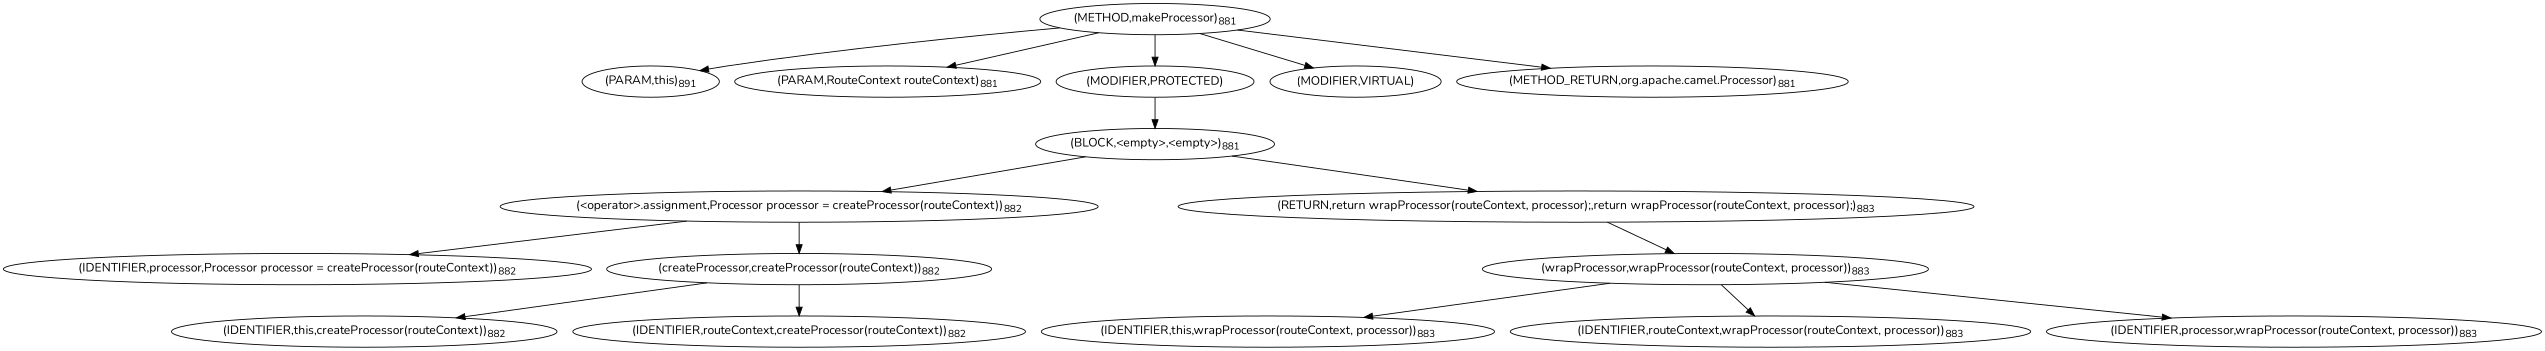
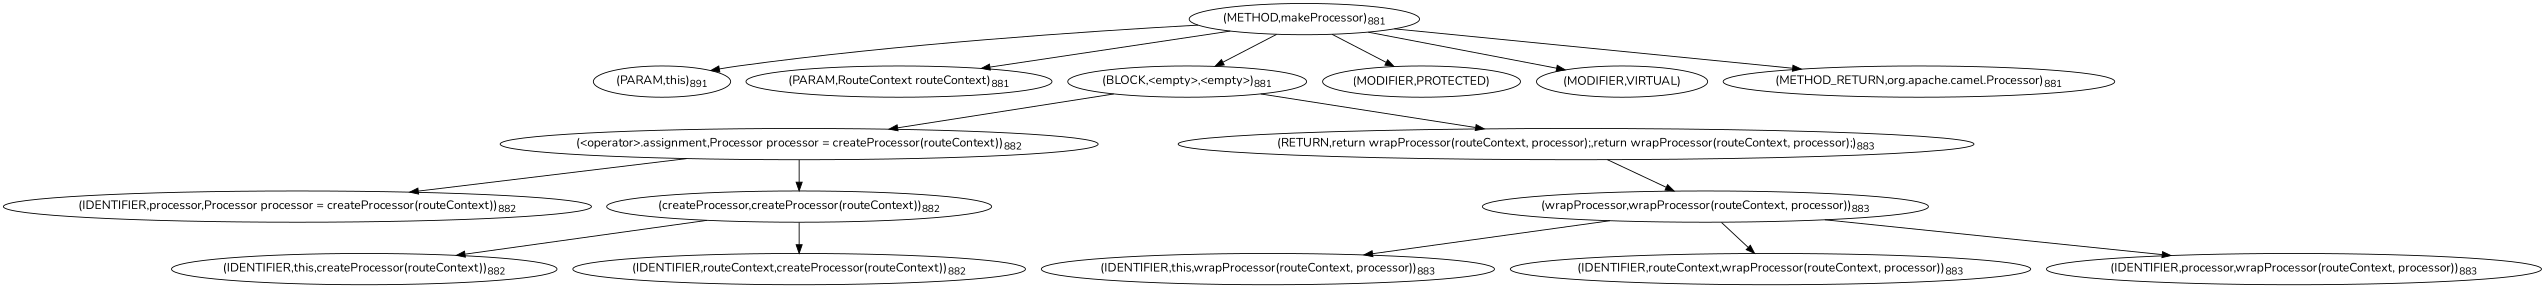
(1155, 109) -> (1250, 48)
